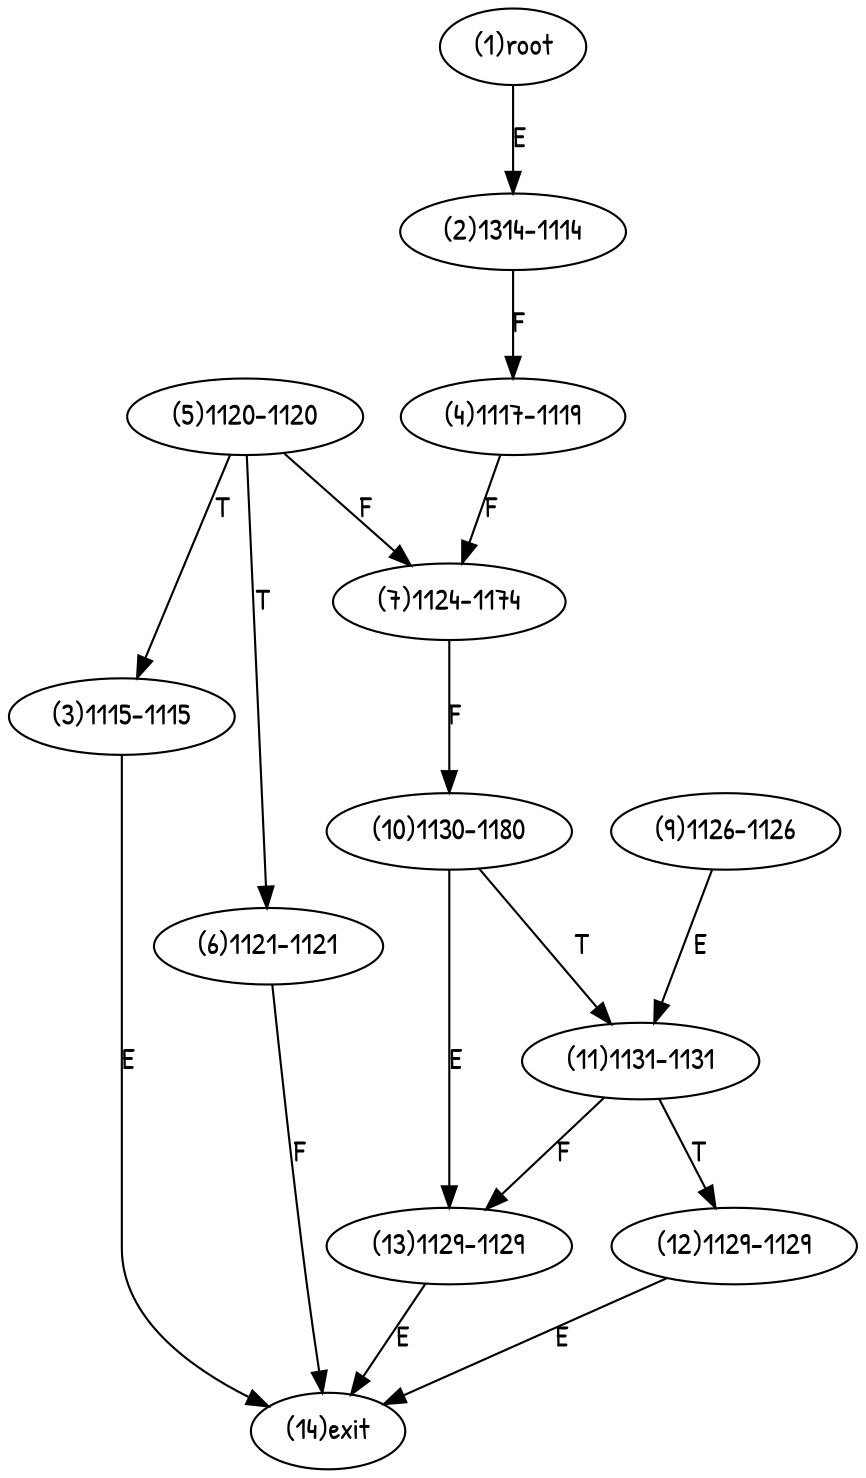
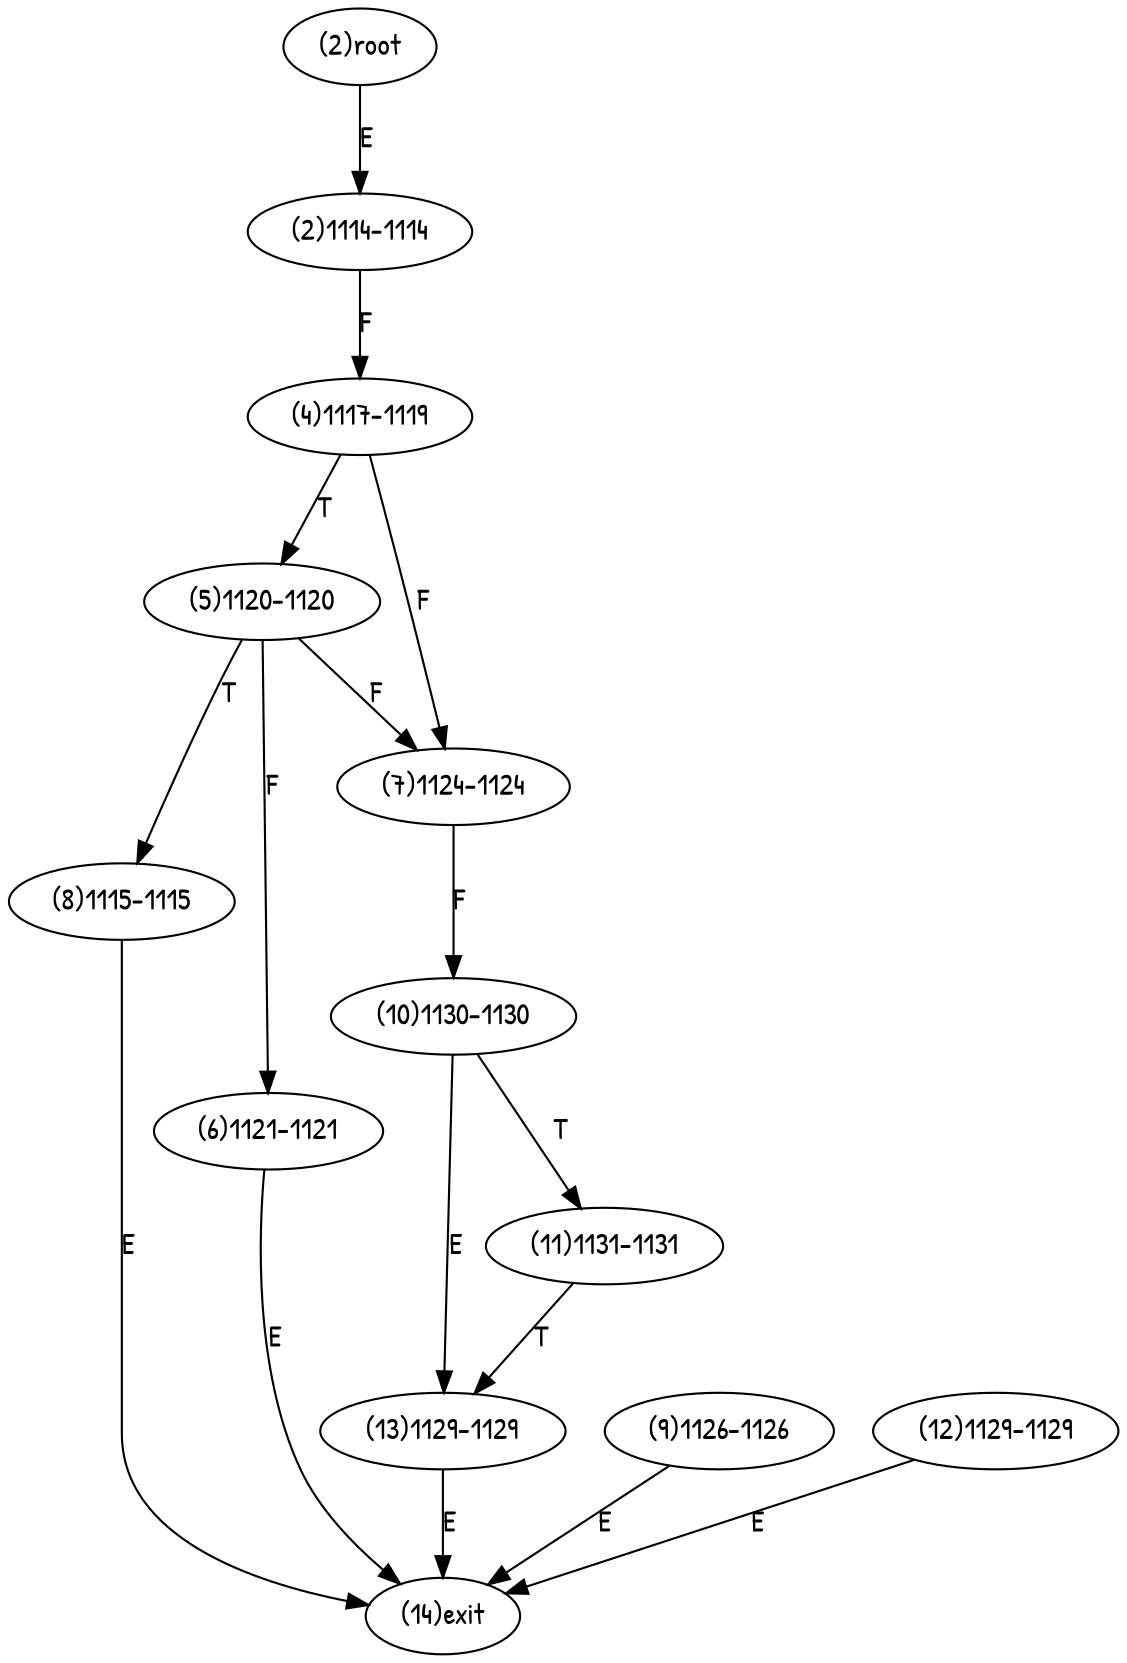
(513, 47) -> (360, 47)
(513, 232) -> (360, 232)
none -> (316, 500)
(263, 602) -> (273, 787)
(449, 602) -> (454, 787)
(122, 717) -> (122, 902)
(449, 831) -> (454, 1016)
(687, 936) -> (588, 1519)
(682, 1144) -> none
(300, 1154) -> (276, 1339)
(564, 1154) -> (542, 1339)
